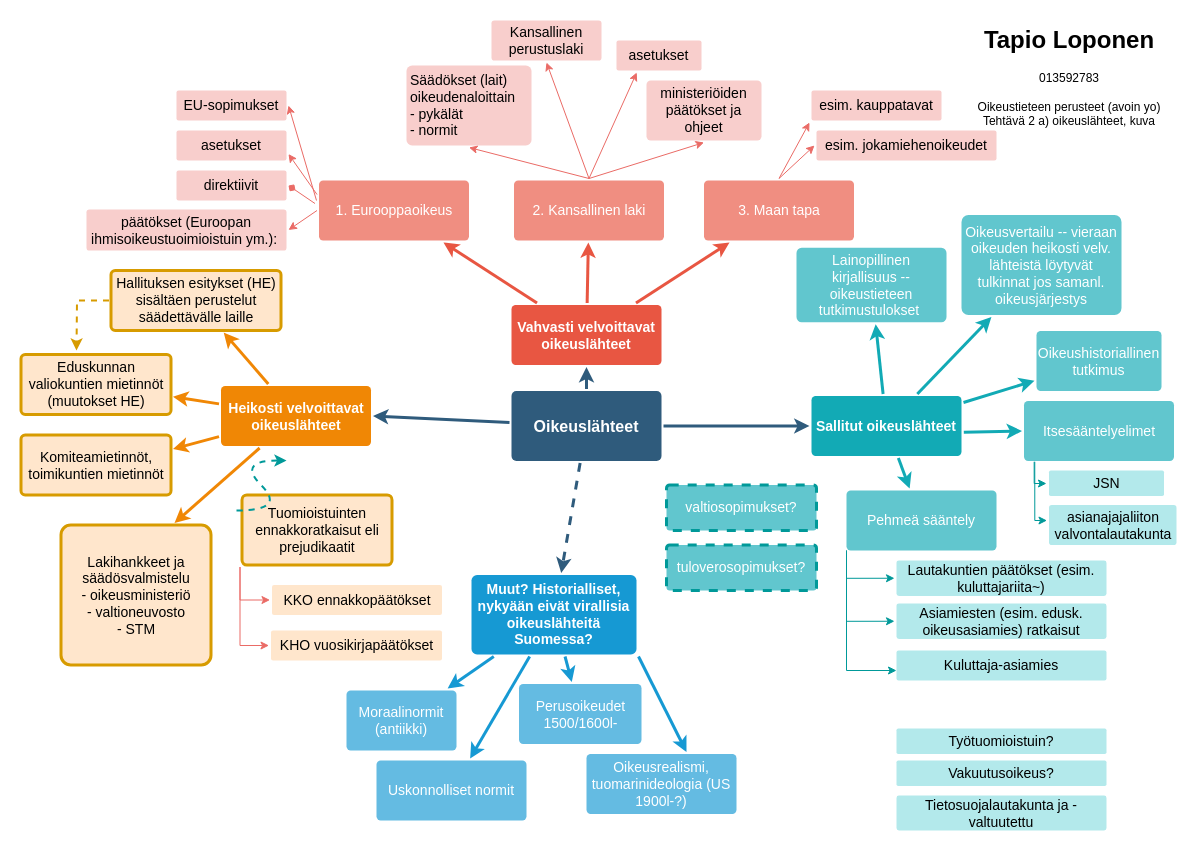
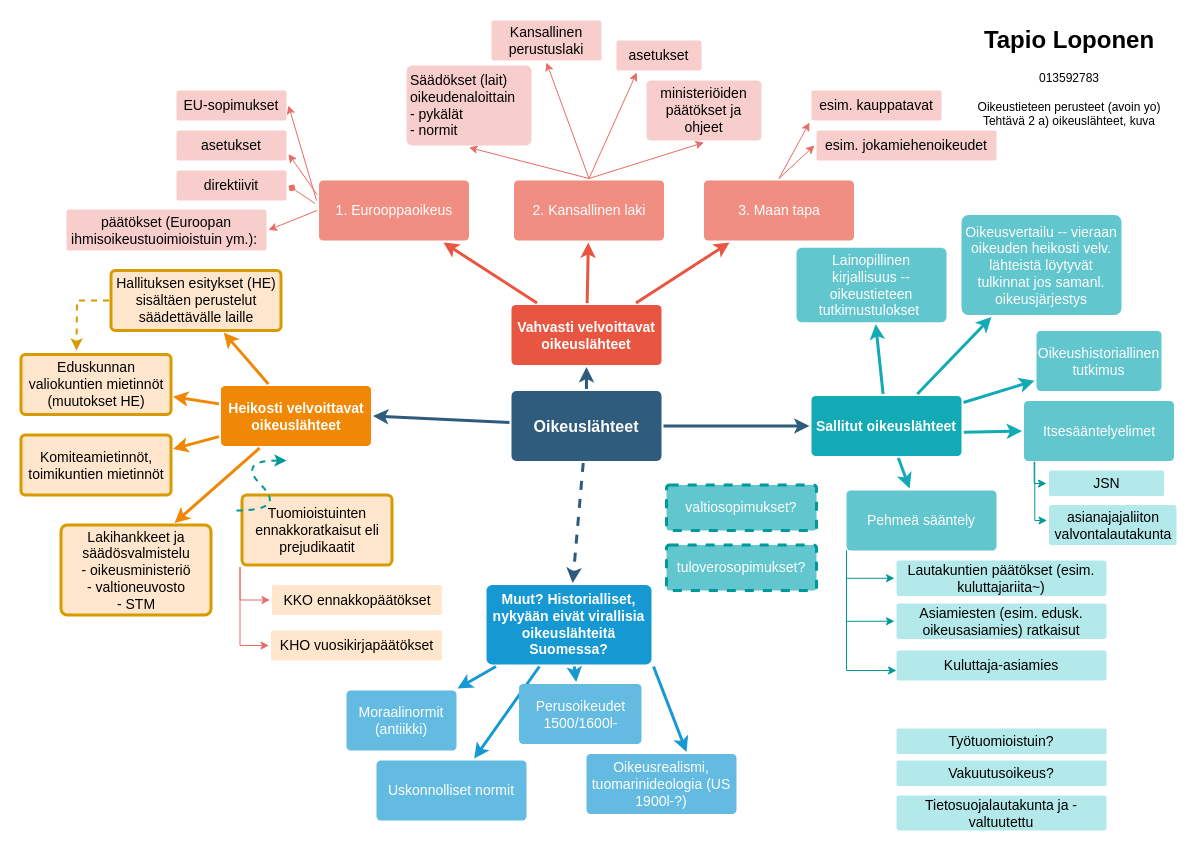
(187, 230) -> (167, 230)
(136, 595) -> (136, 570)
(554, 615) -> (569, 625)
